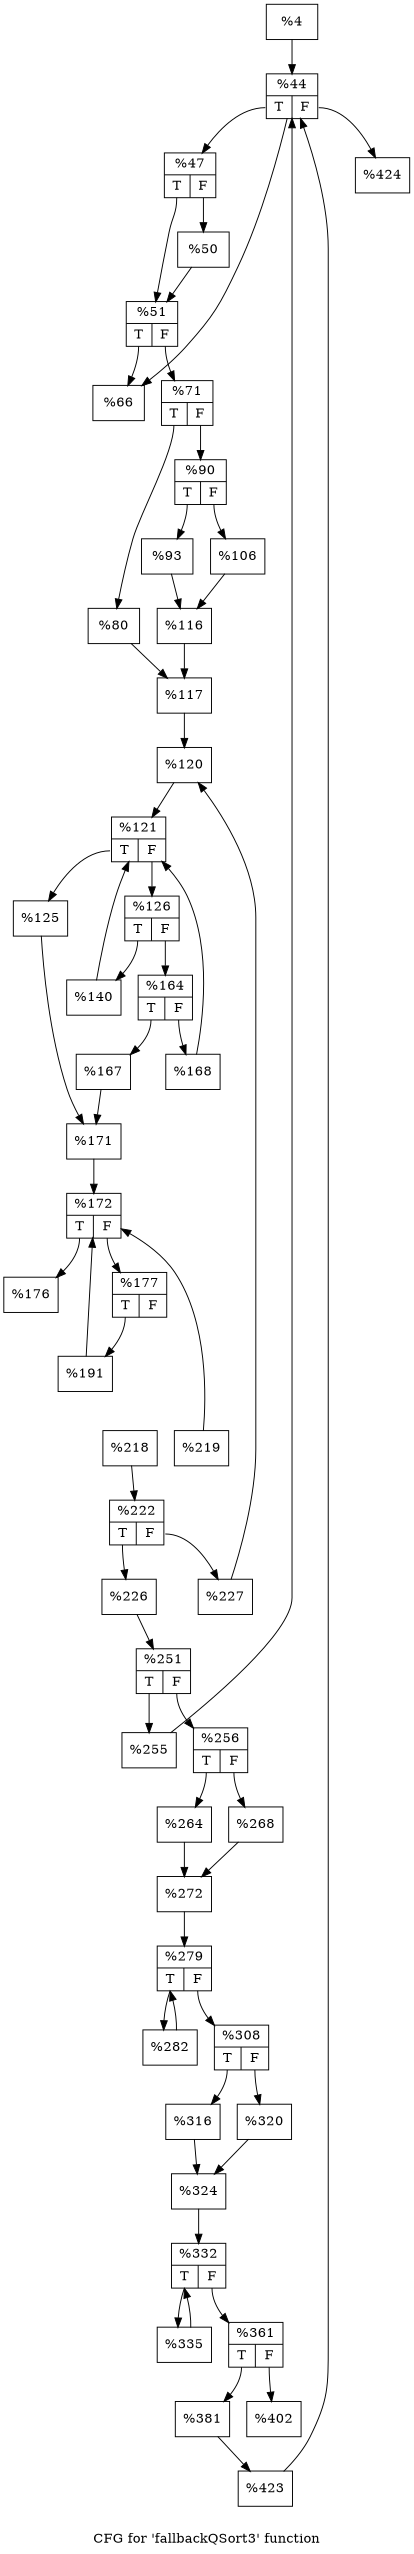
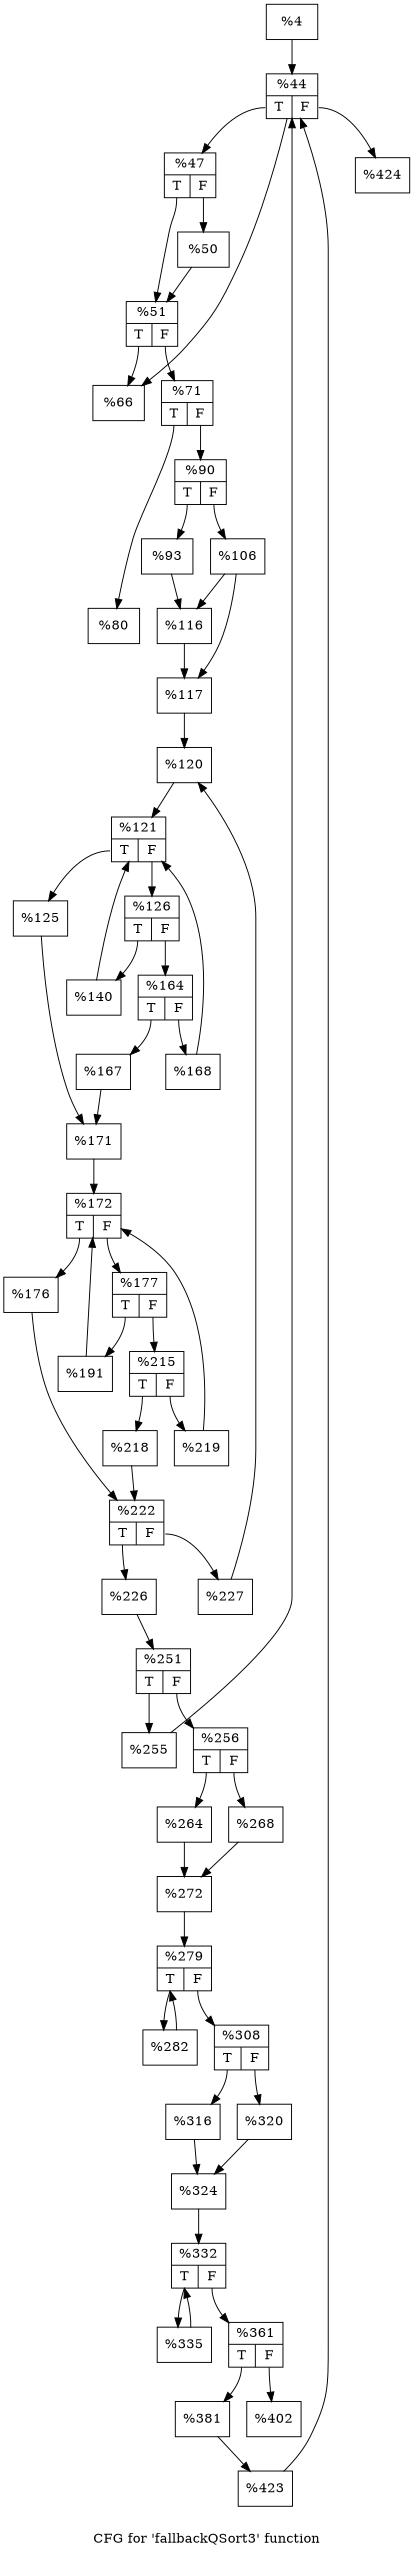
(146, 657) -> (226, 624)
none -> (157, 1374)
none -> (55, 1410)
